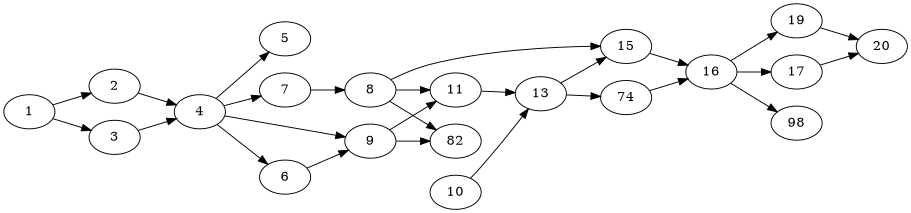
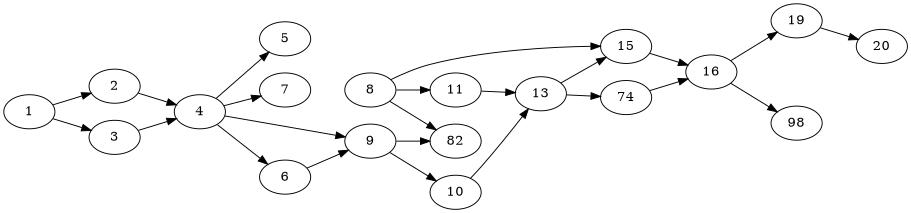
(797, 72) -> none
(323, 90) -> none
(407, 119) -> (409, 164)
